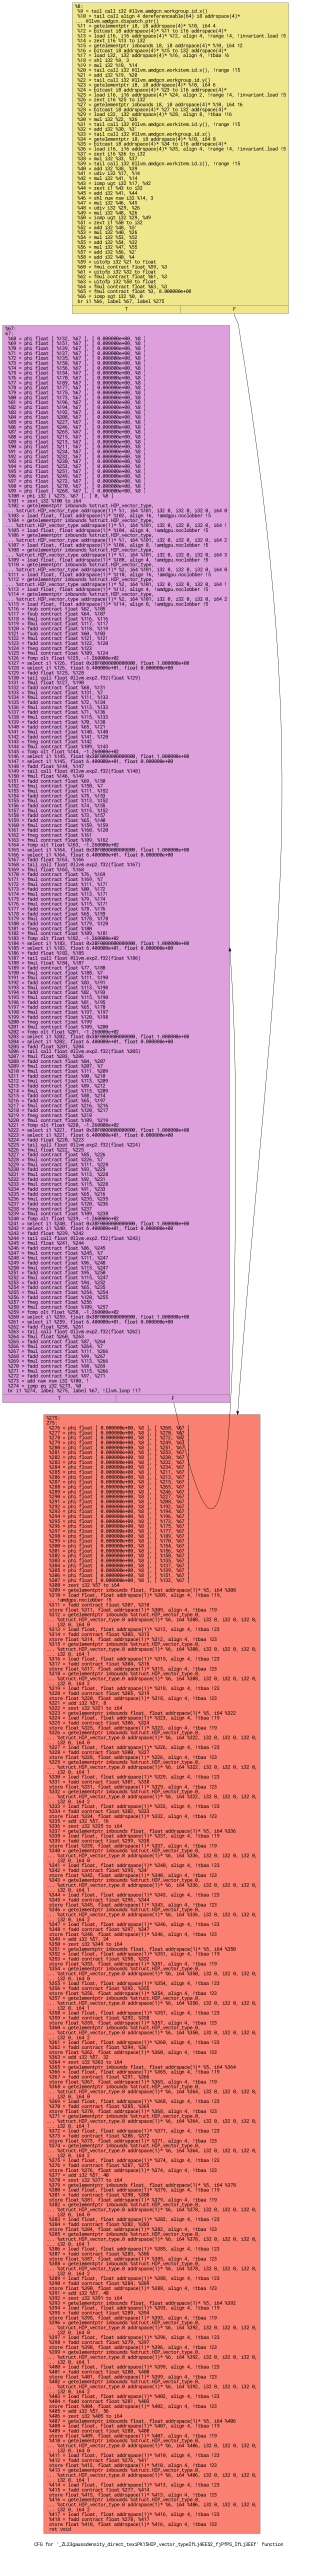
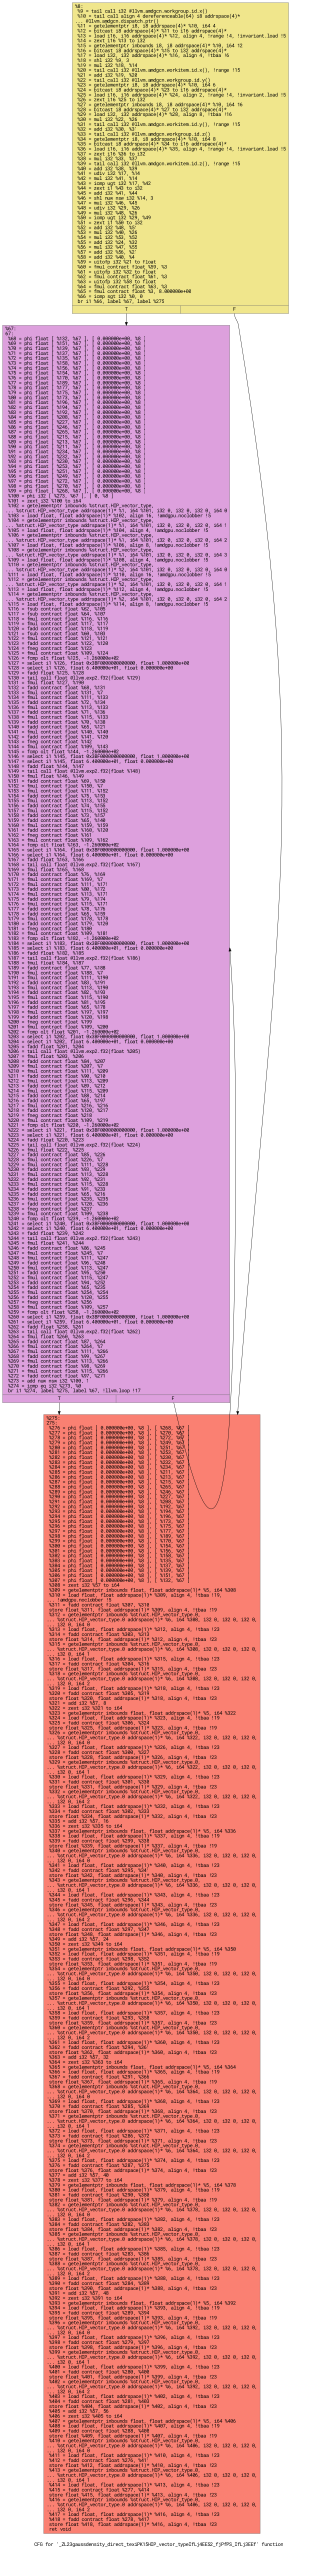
(106, 243) -> (106, 243)
none -> (126, 318)
none -> (59, 1407)
